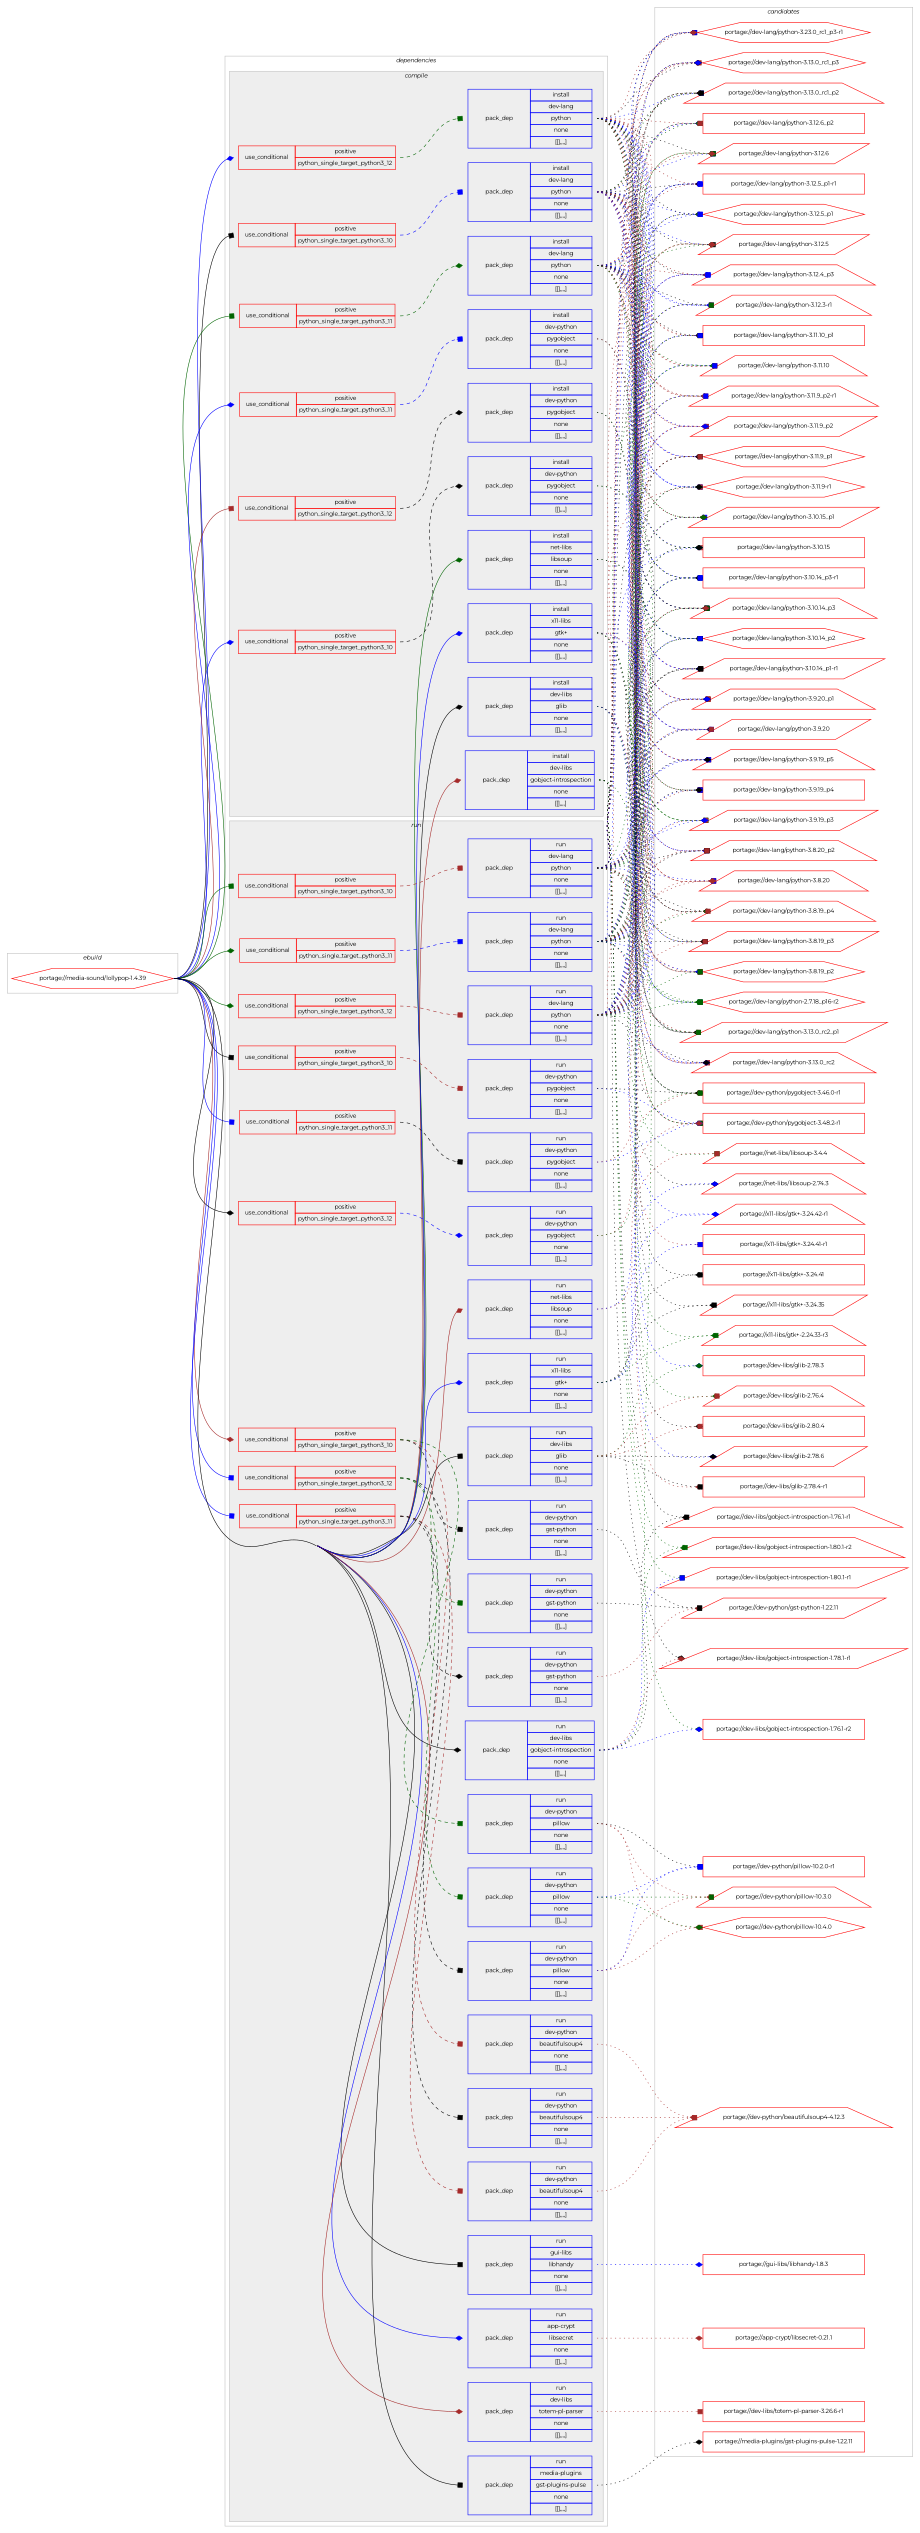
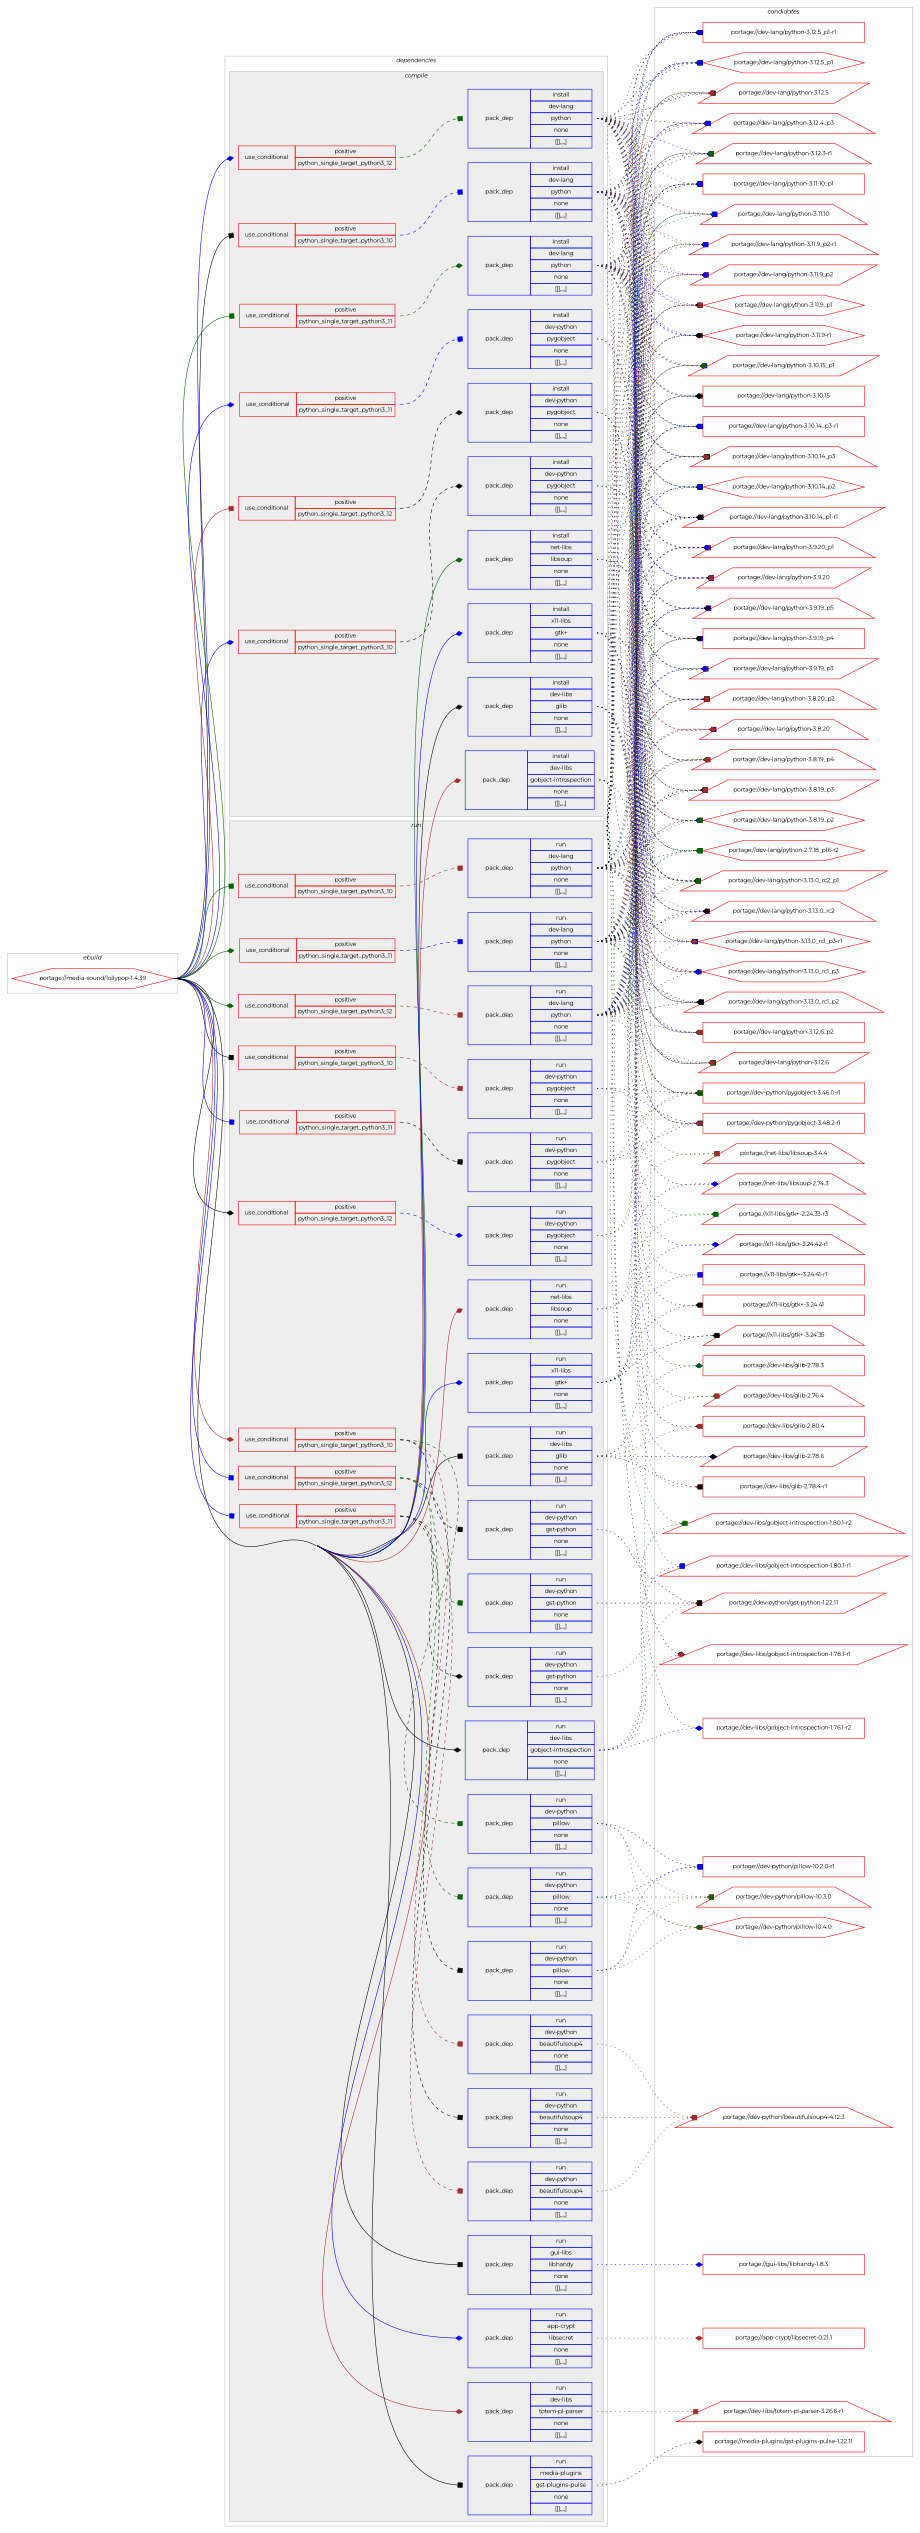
(784, 33) -> (784, 942)
(784, 1305) -> (784, 1335)
(784, 1517) -> none
(784, 2412) -> (784, 2412)
